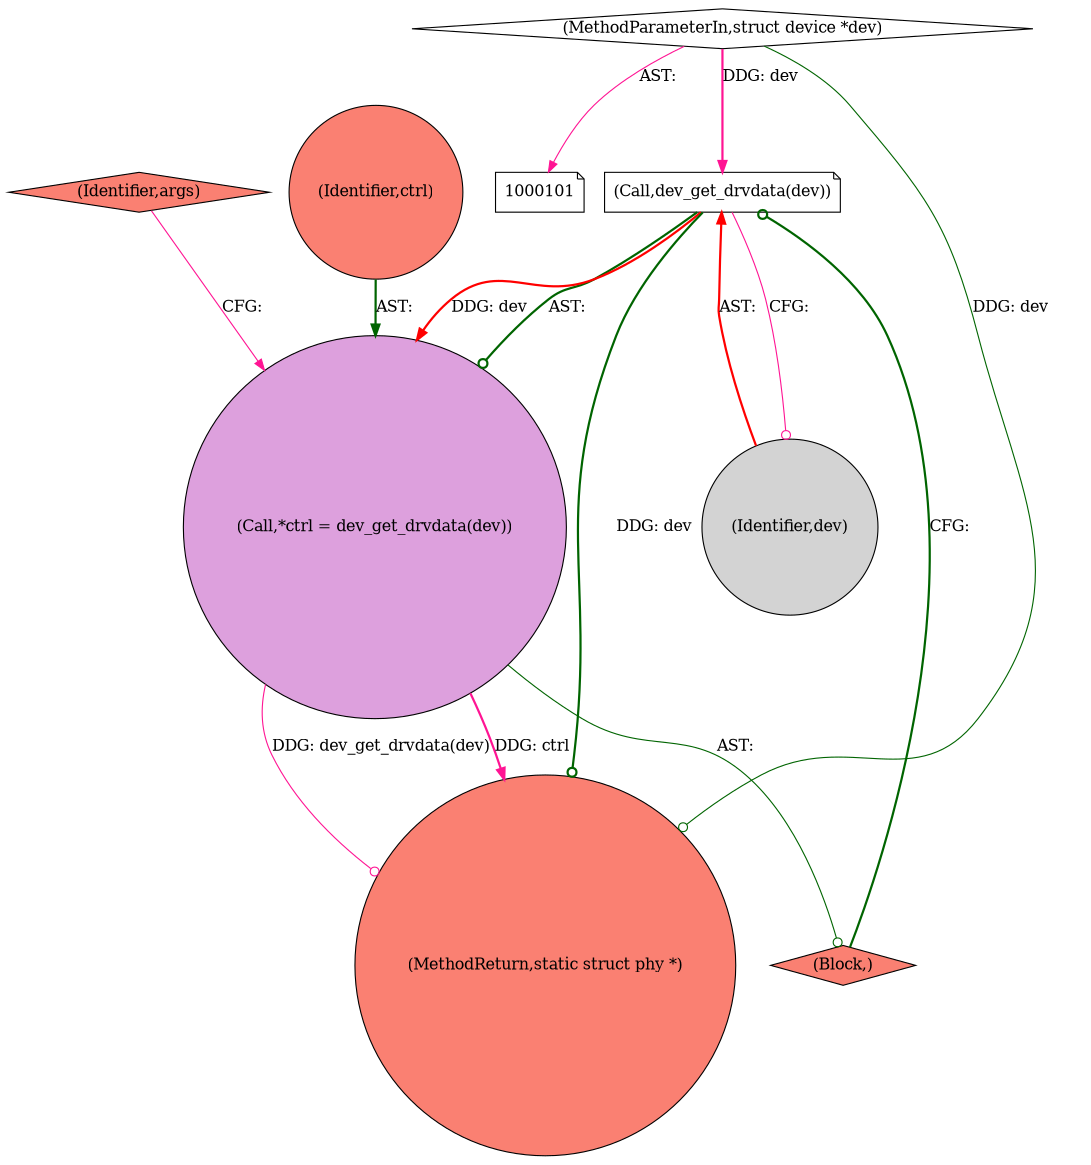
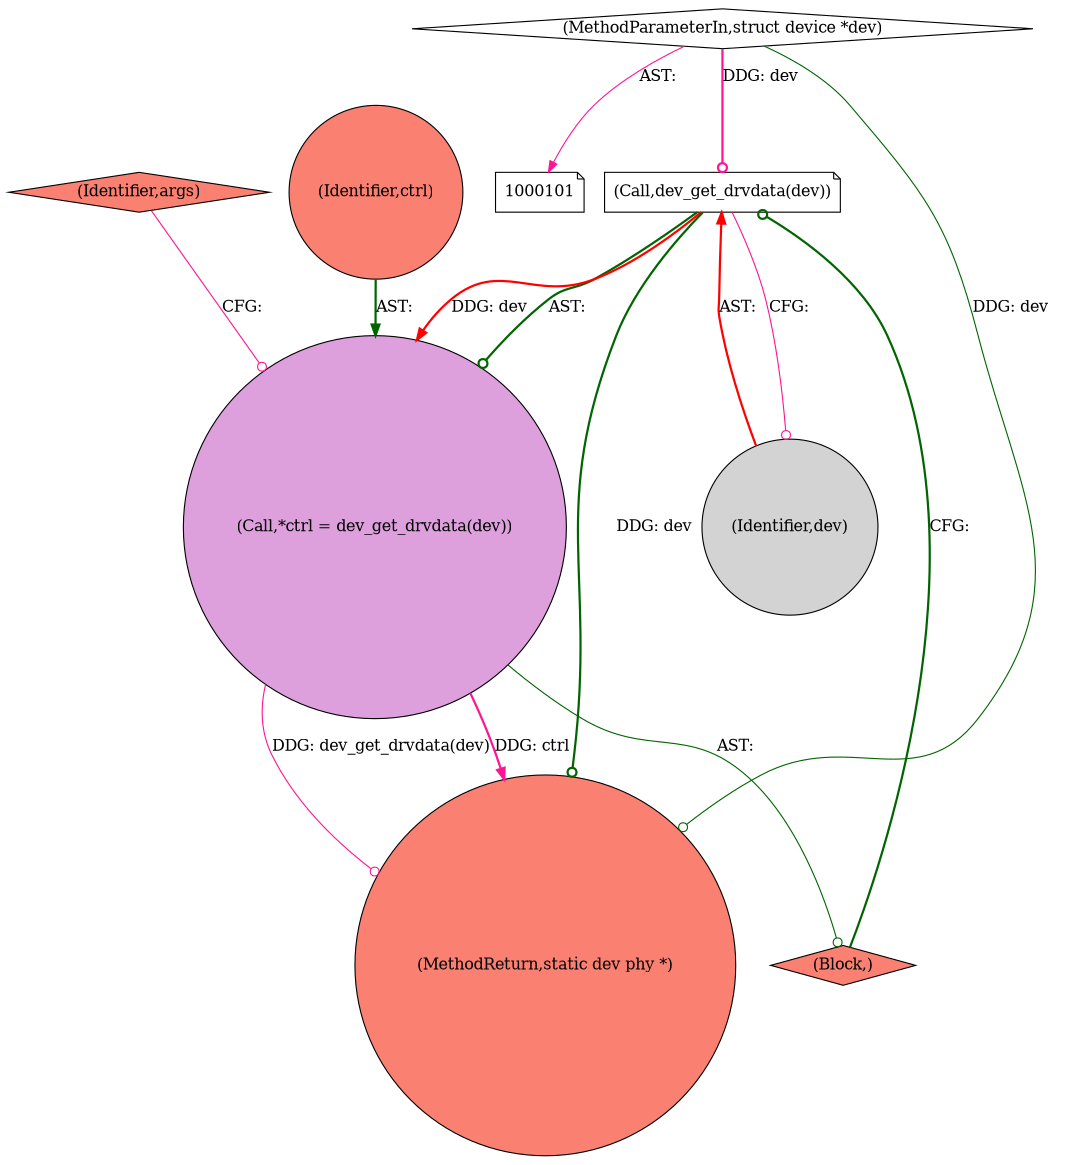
(722, 106) -> (722, 106)
(205, 287) -> (205, 287)
(545, 965) -> (545, 965)
